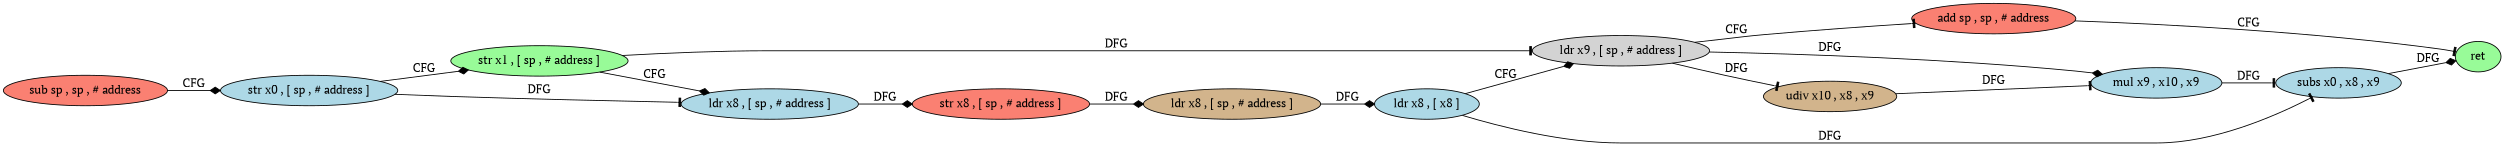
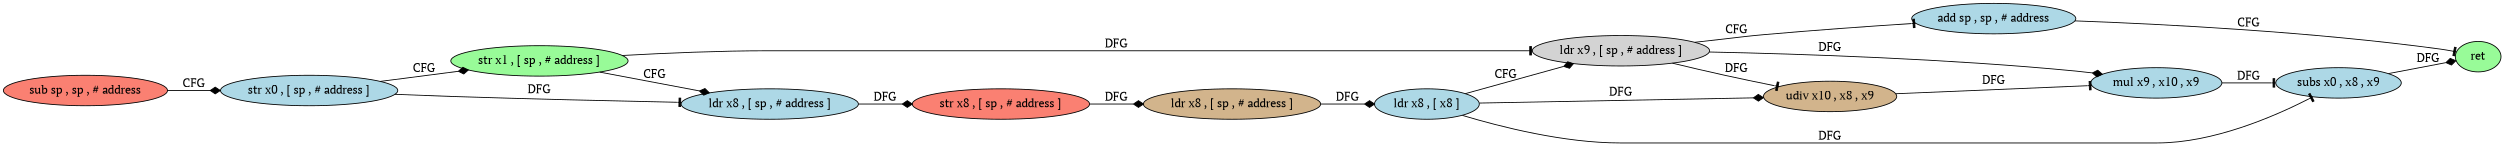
(1994, 19) -> (1994, 19)
none -> (1616, 100)
